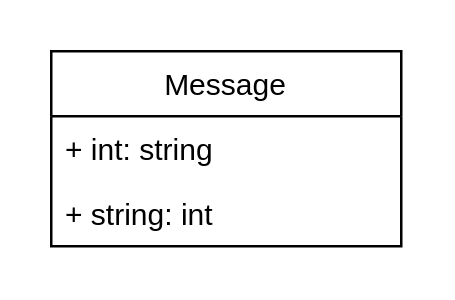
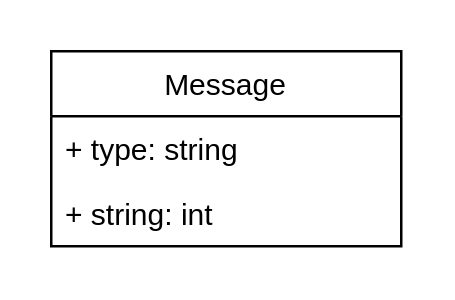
(155, 150) -> (167, 150)
